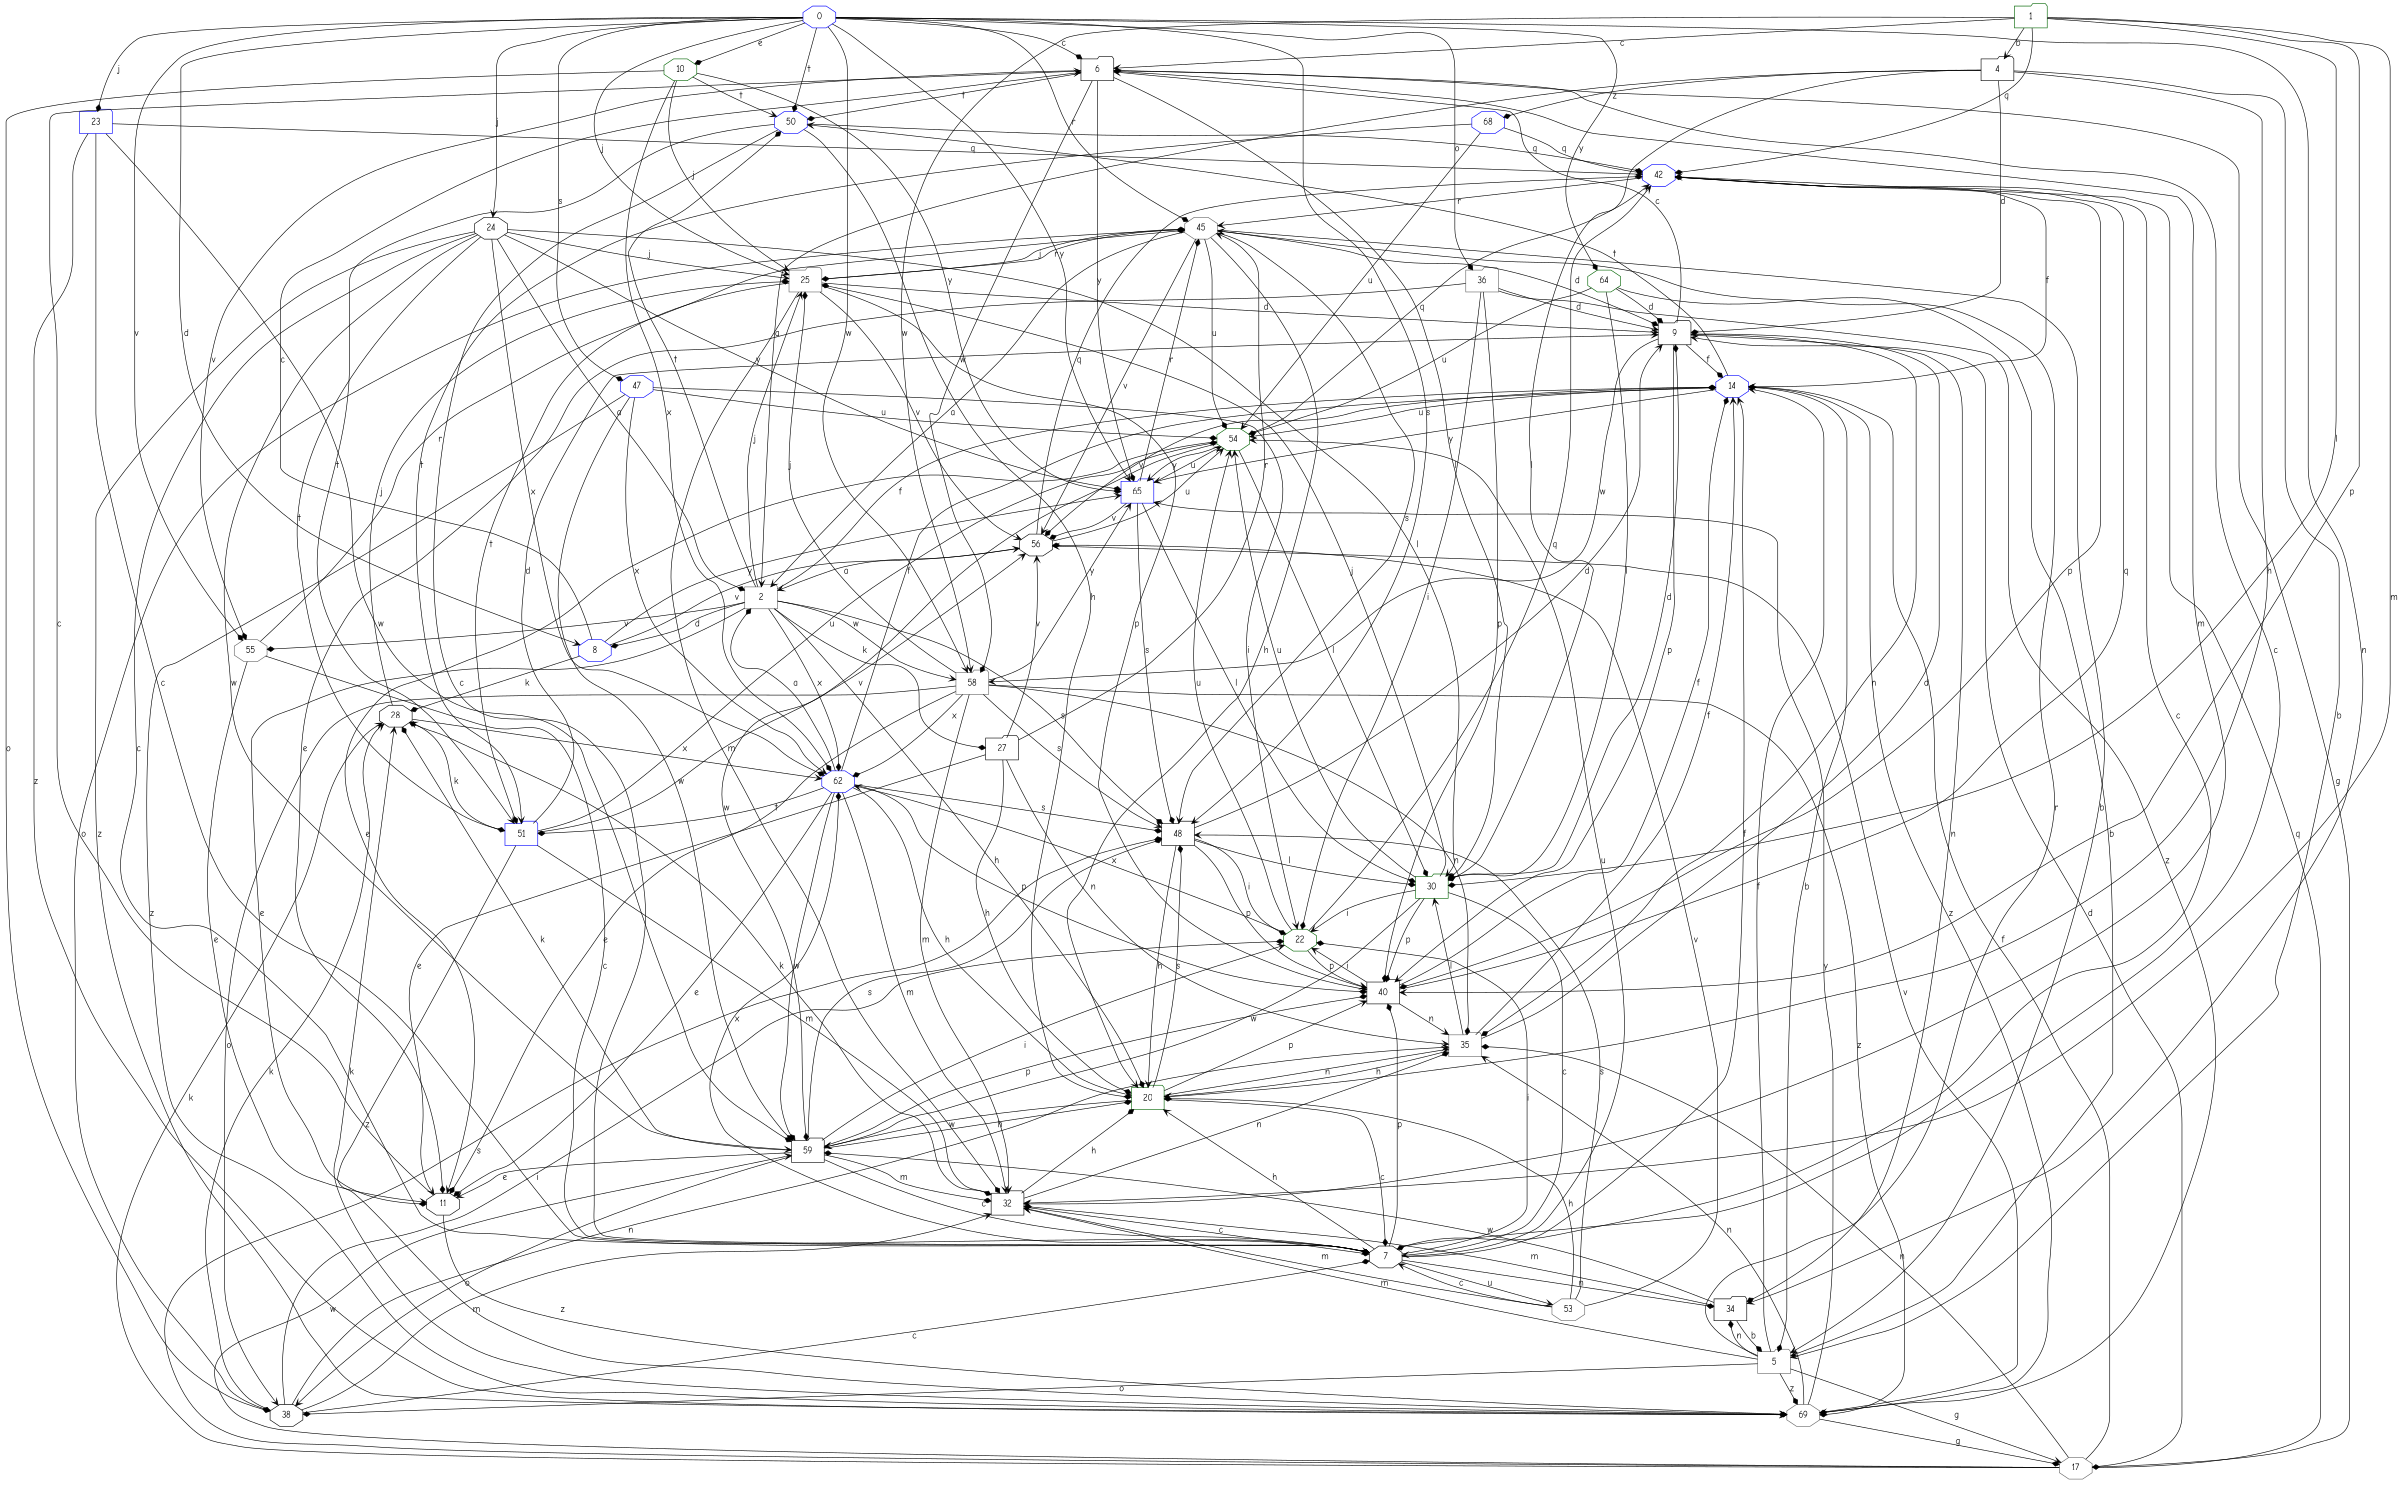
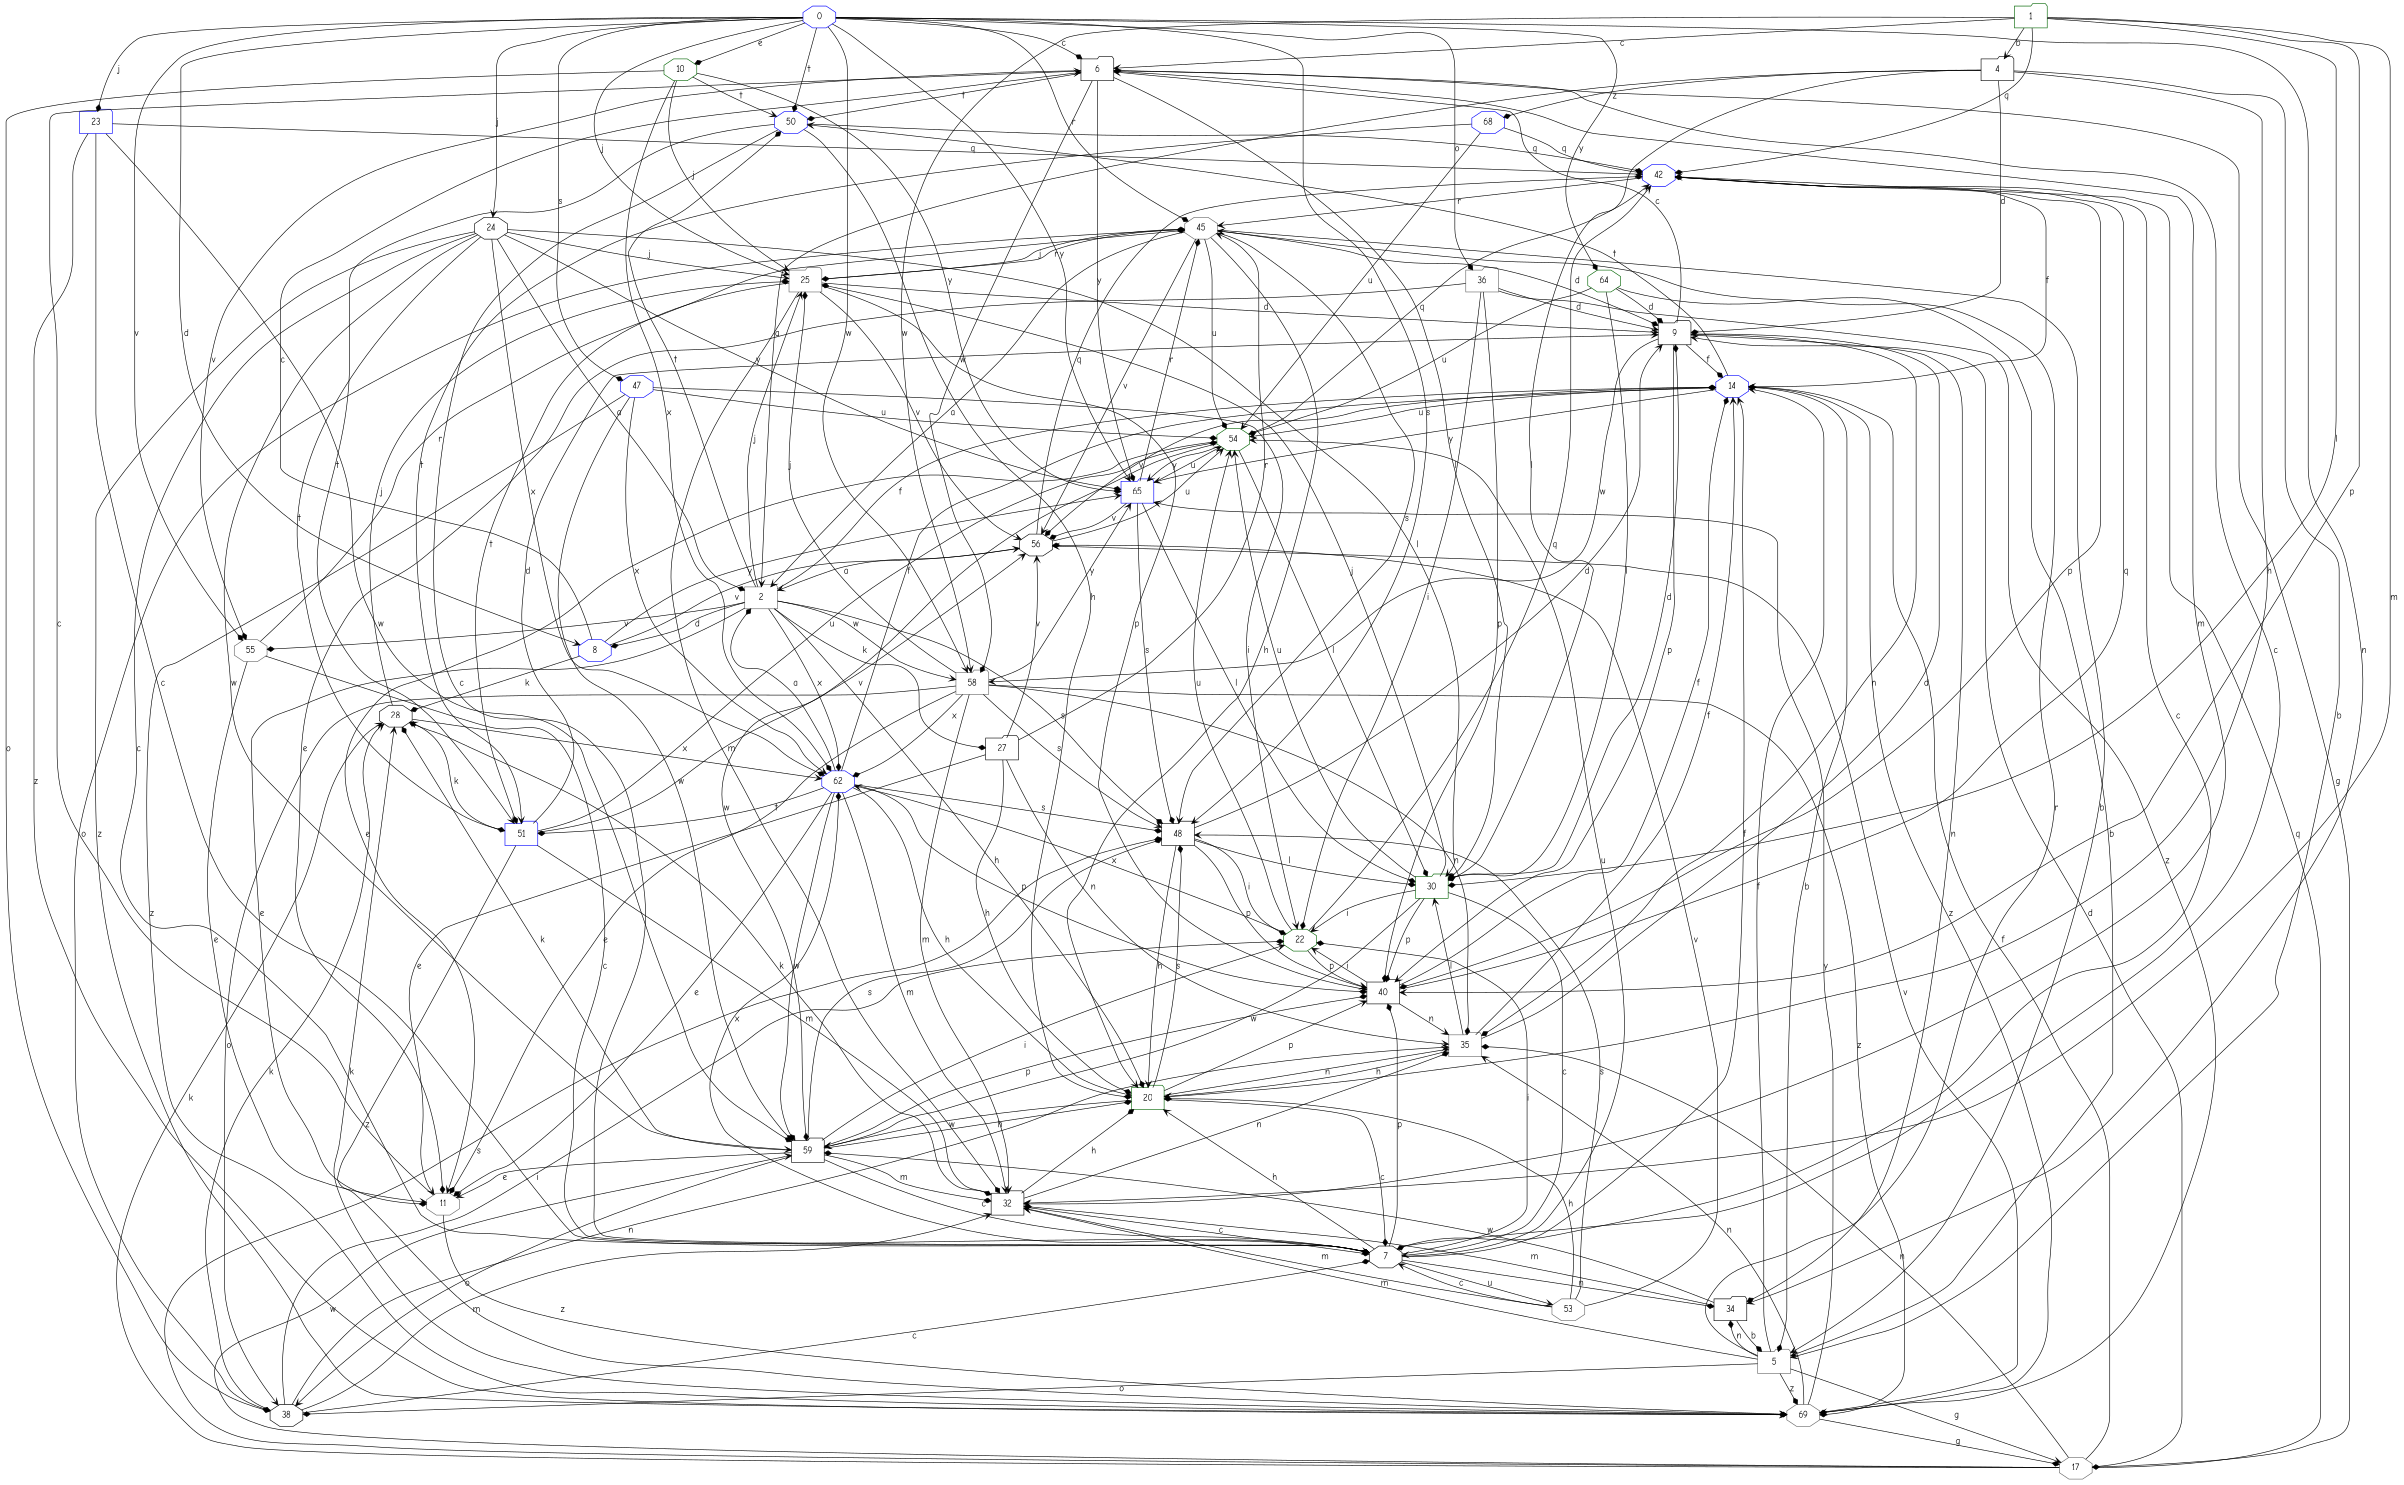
(443, 1204) -> (443, 1204)
